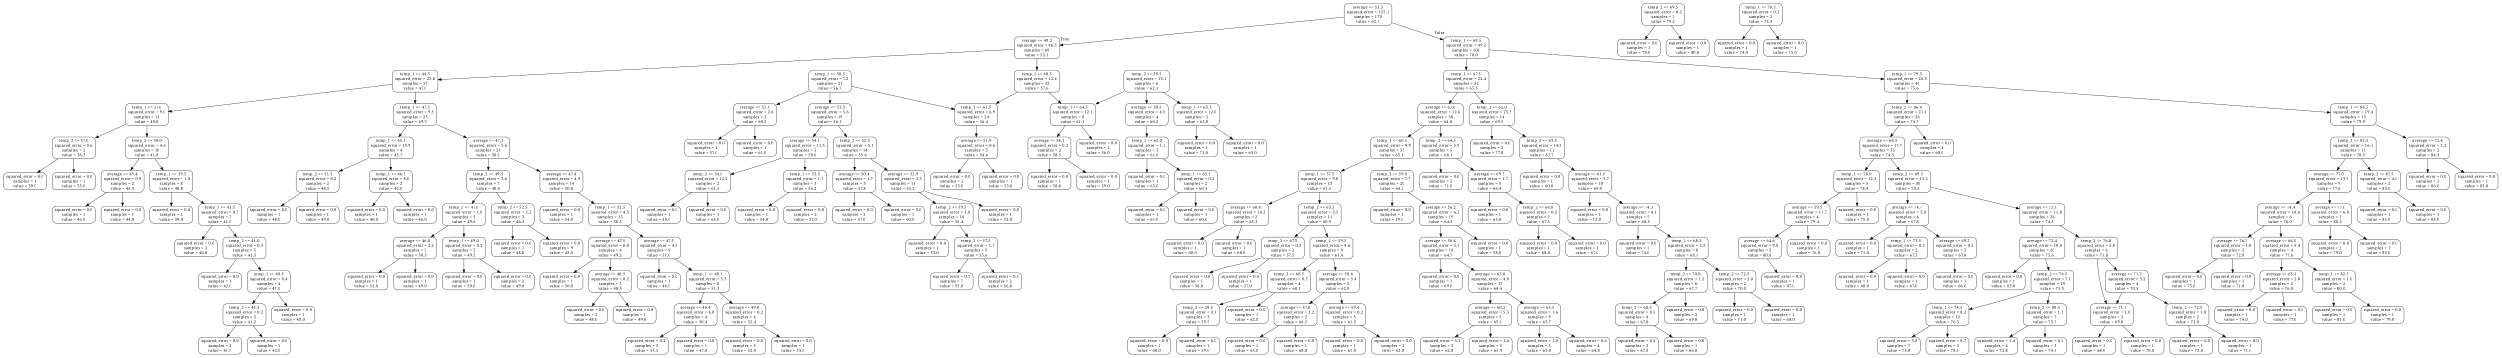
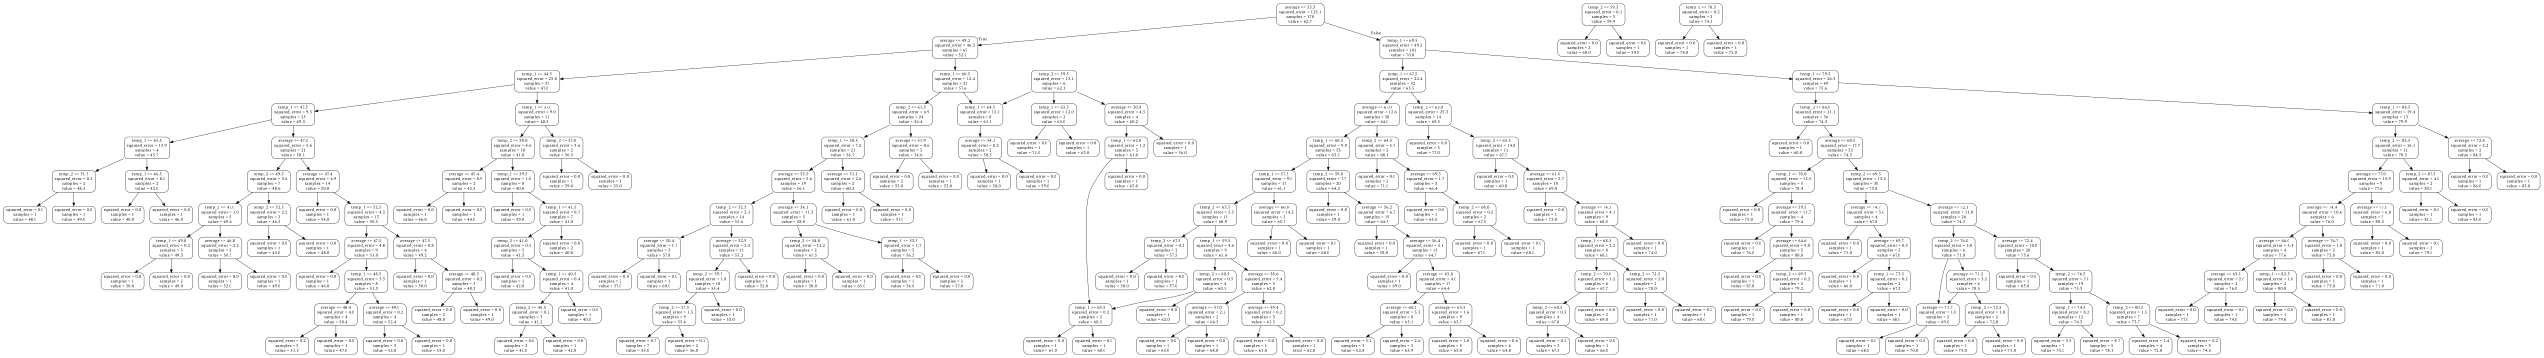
(901, 97) -> (878, 131)
(1085, 131) -> (1151, 132)
(1907, 230) -> (1889, 263)
(561, 248) -> (269, 248)
none -> (1792, 263)
(1245, 298) -> (1154, 300)
